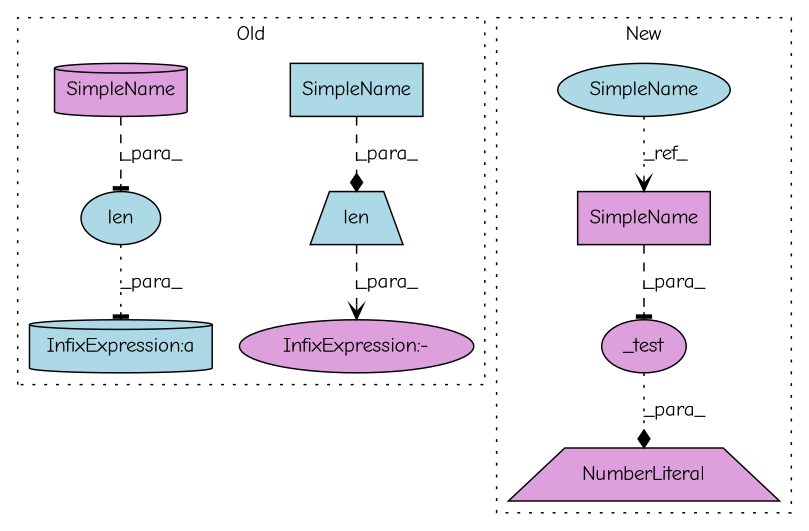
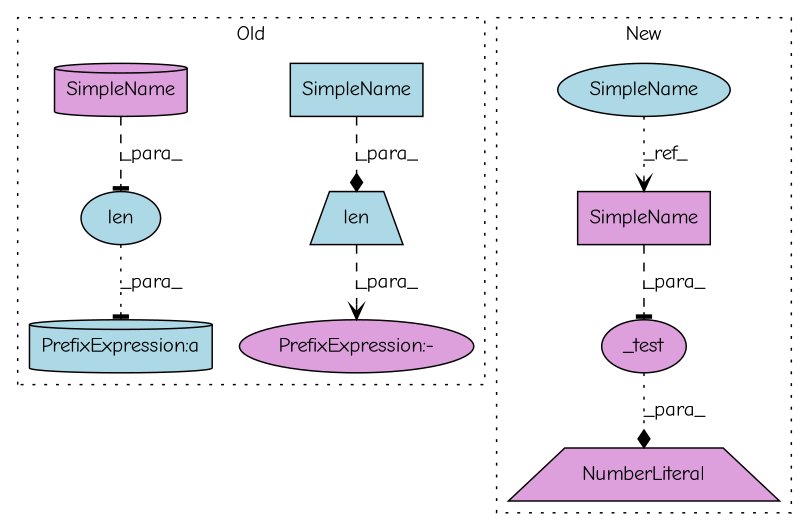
(121, 346) -> (121, 346)
(357, 346) -> (357, 346)
